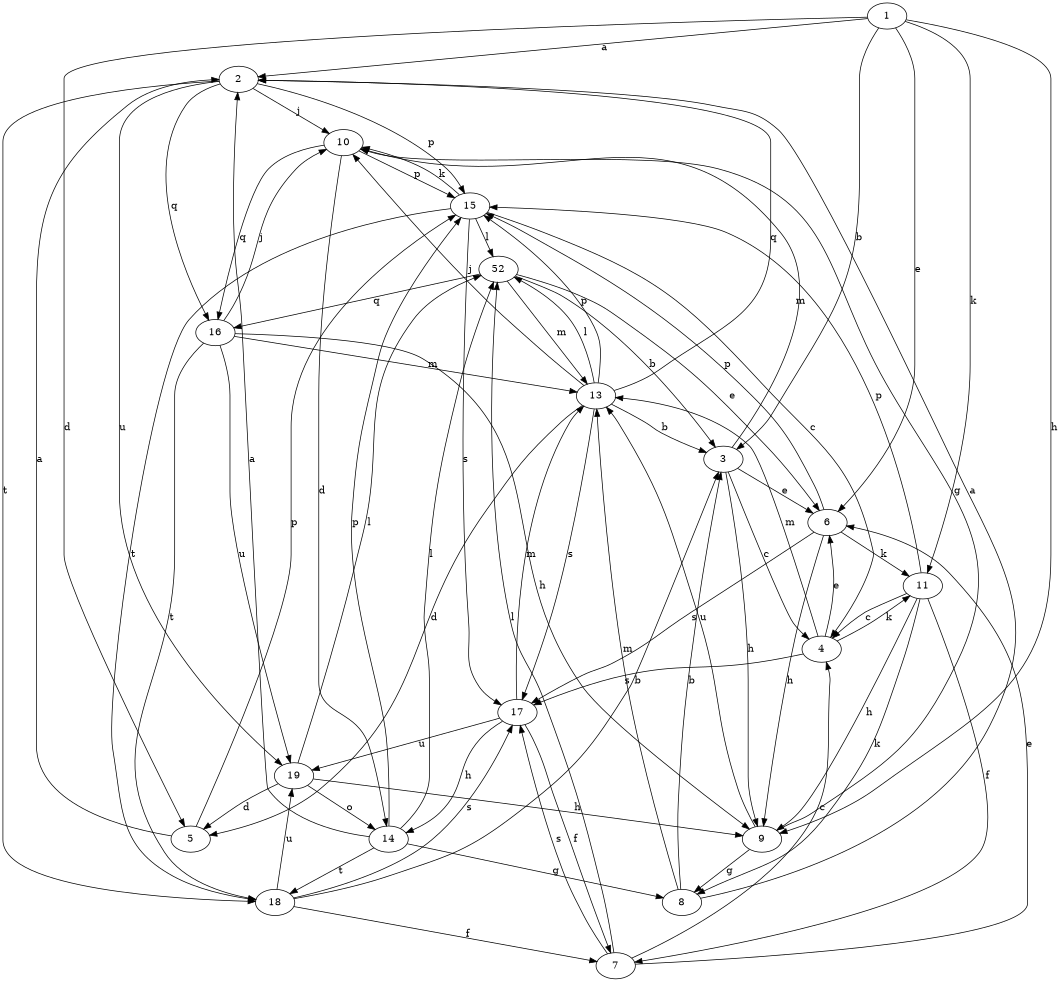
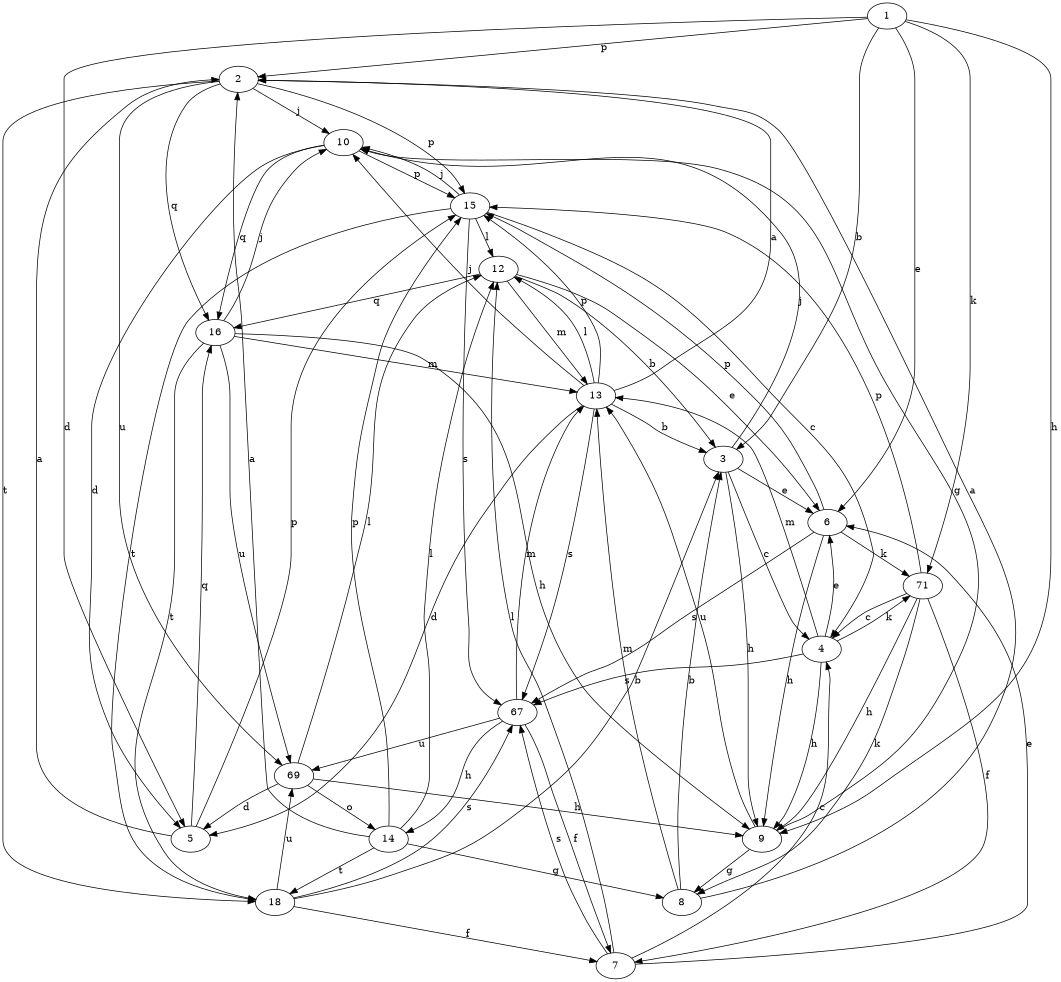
(604, 48) -> (604, 48)
(442, 174) -> (442, 174)
(774, 238) -> (774, 238)
(499, 269) -> (499, 269)
(801, 301) -> (801, 301)
(319, 498) -> (92, 445)
(923, 586) -> (923, 586)
none -> (201, 589)
(517, 712) -> (517, 712)
none -> (810, 746)
(294, 776) -> (294, 776)
